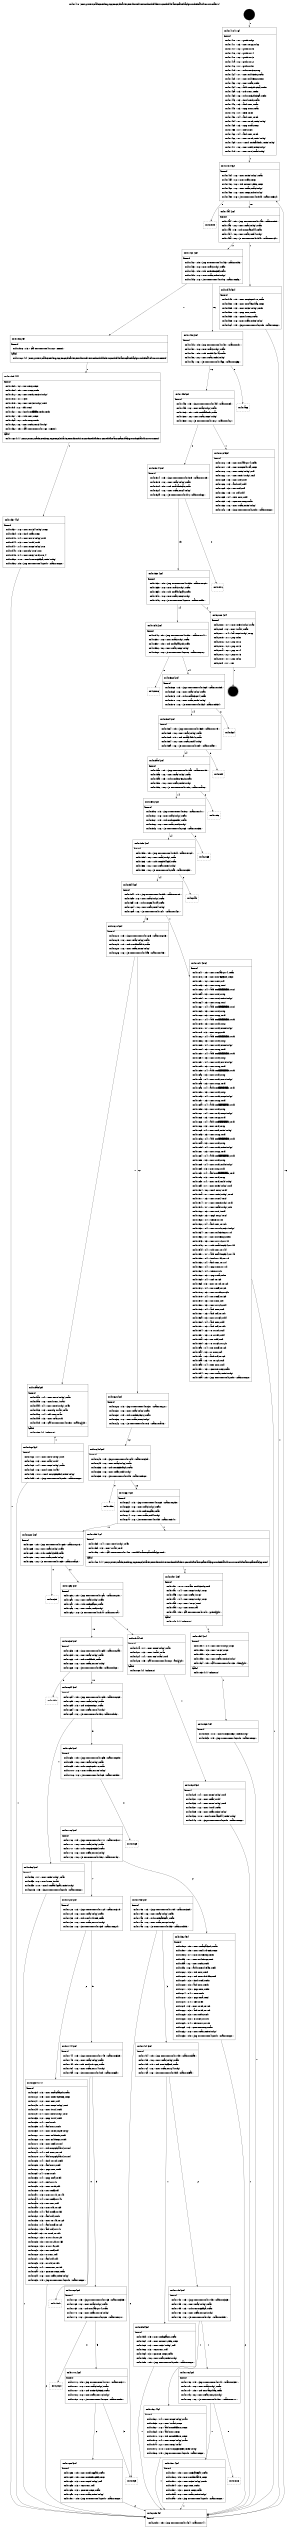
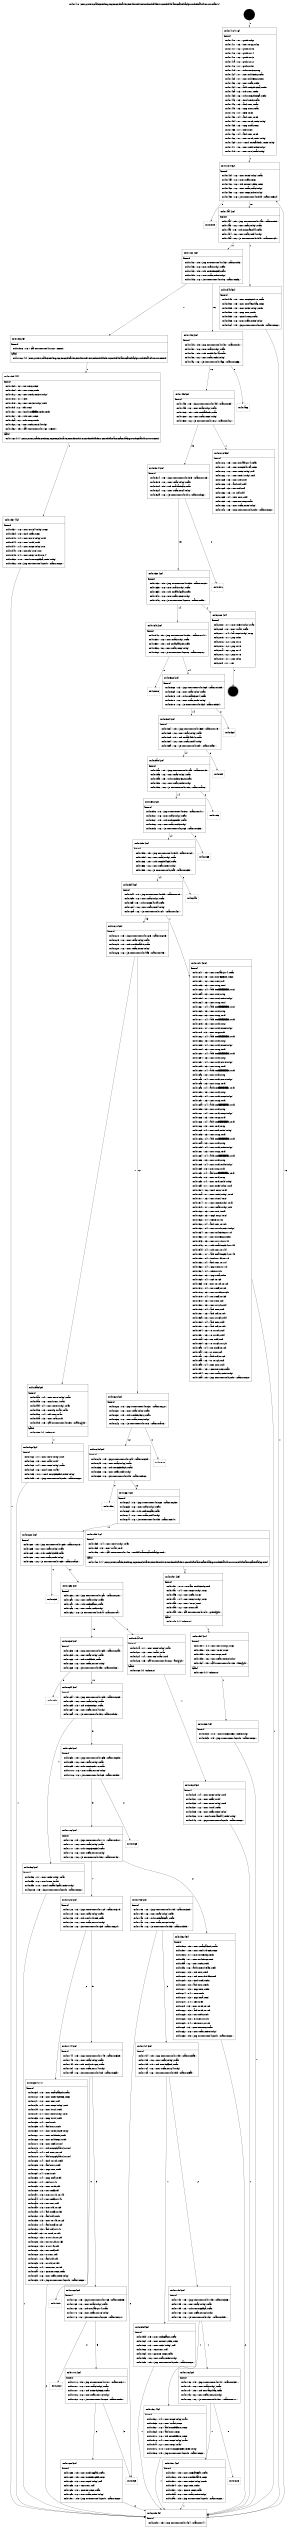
(192, 446) -> (192, 446)
(55, 1441) -> (53, 1439)
none -> (160, 1463)
(162, 1526) -> none
none -> (92, 1802)
